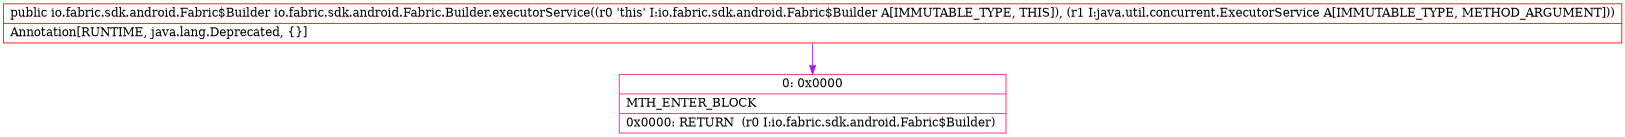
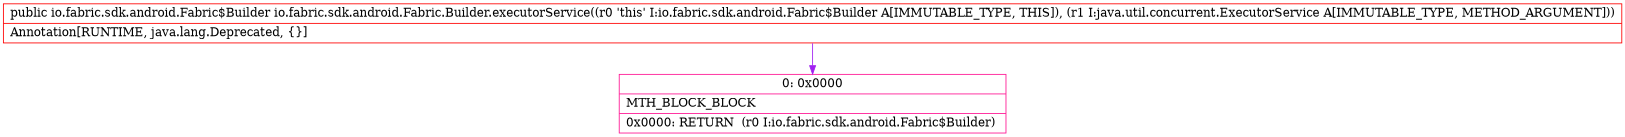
(691, 103) -> (691, 103)
